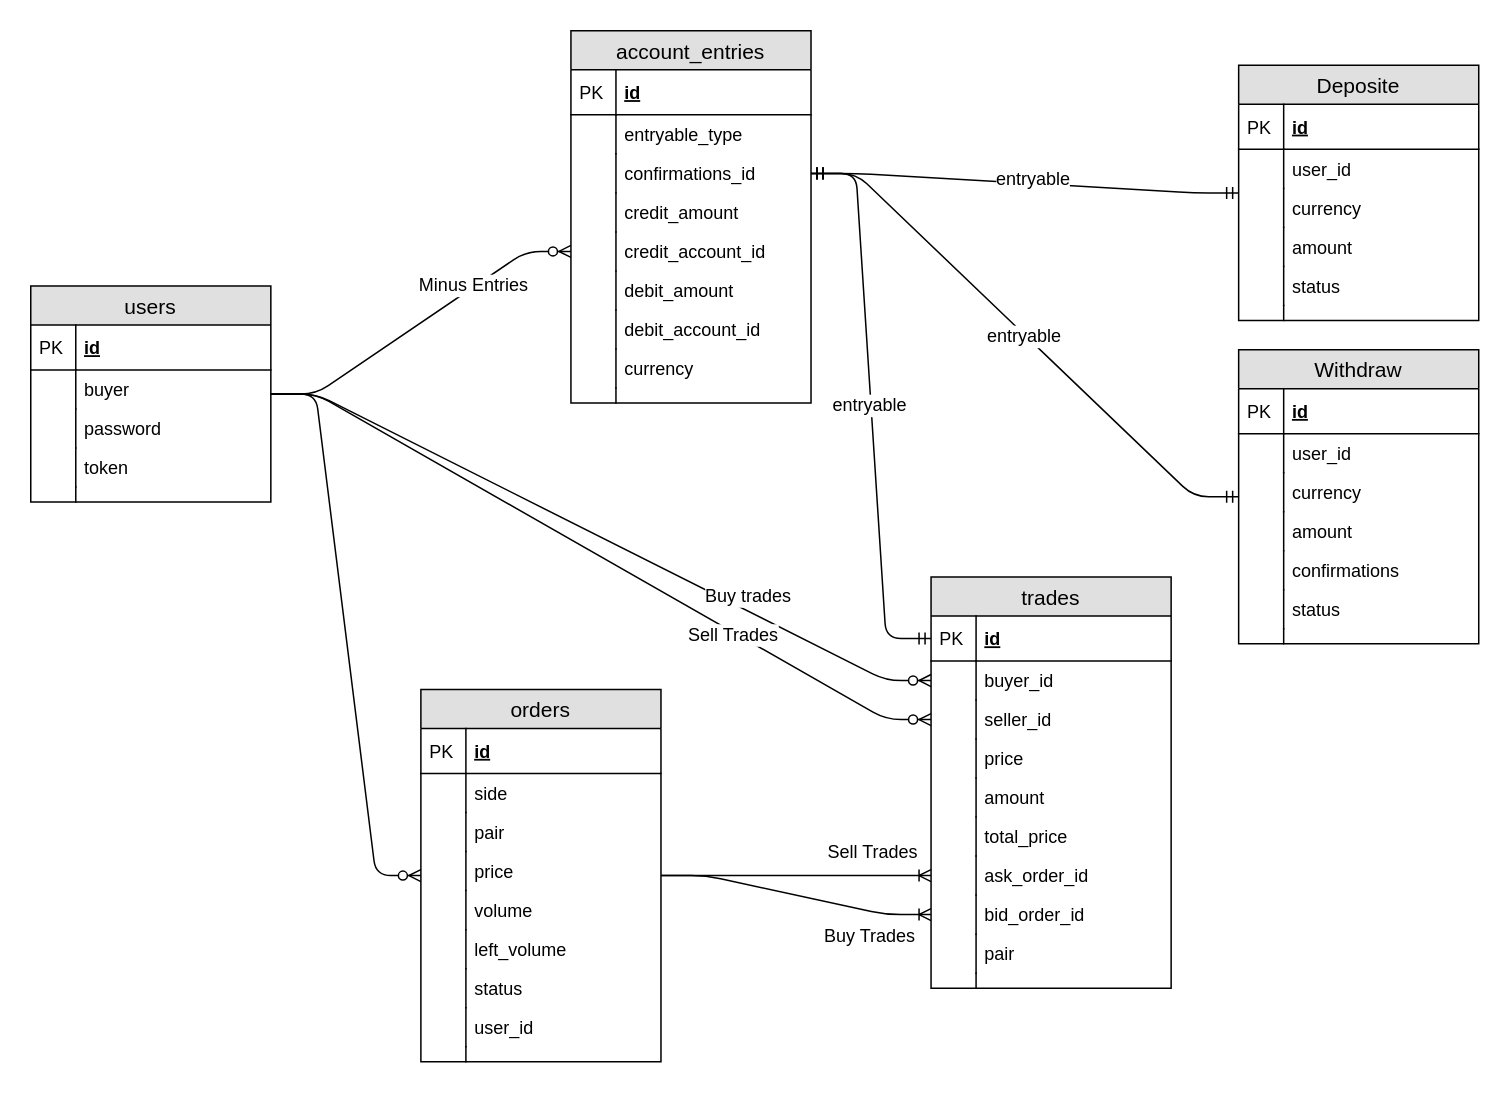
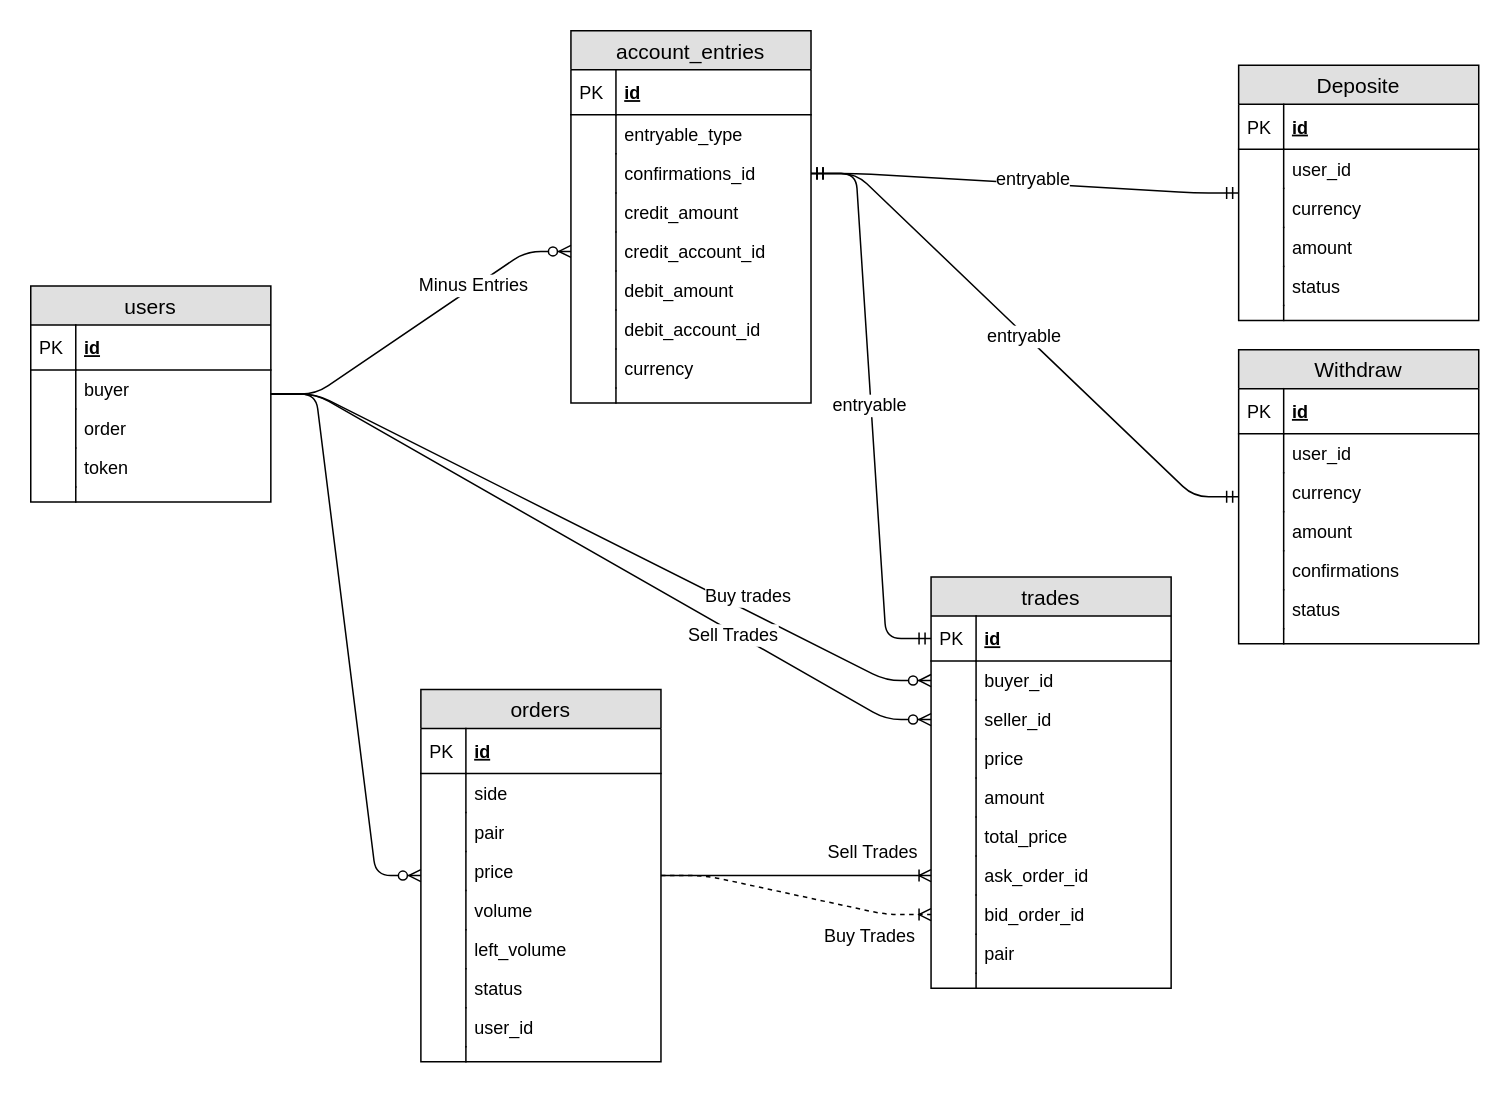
(124, 429) -> (109, 429)
(817, 899) -> (817, 899)
